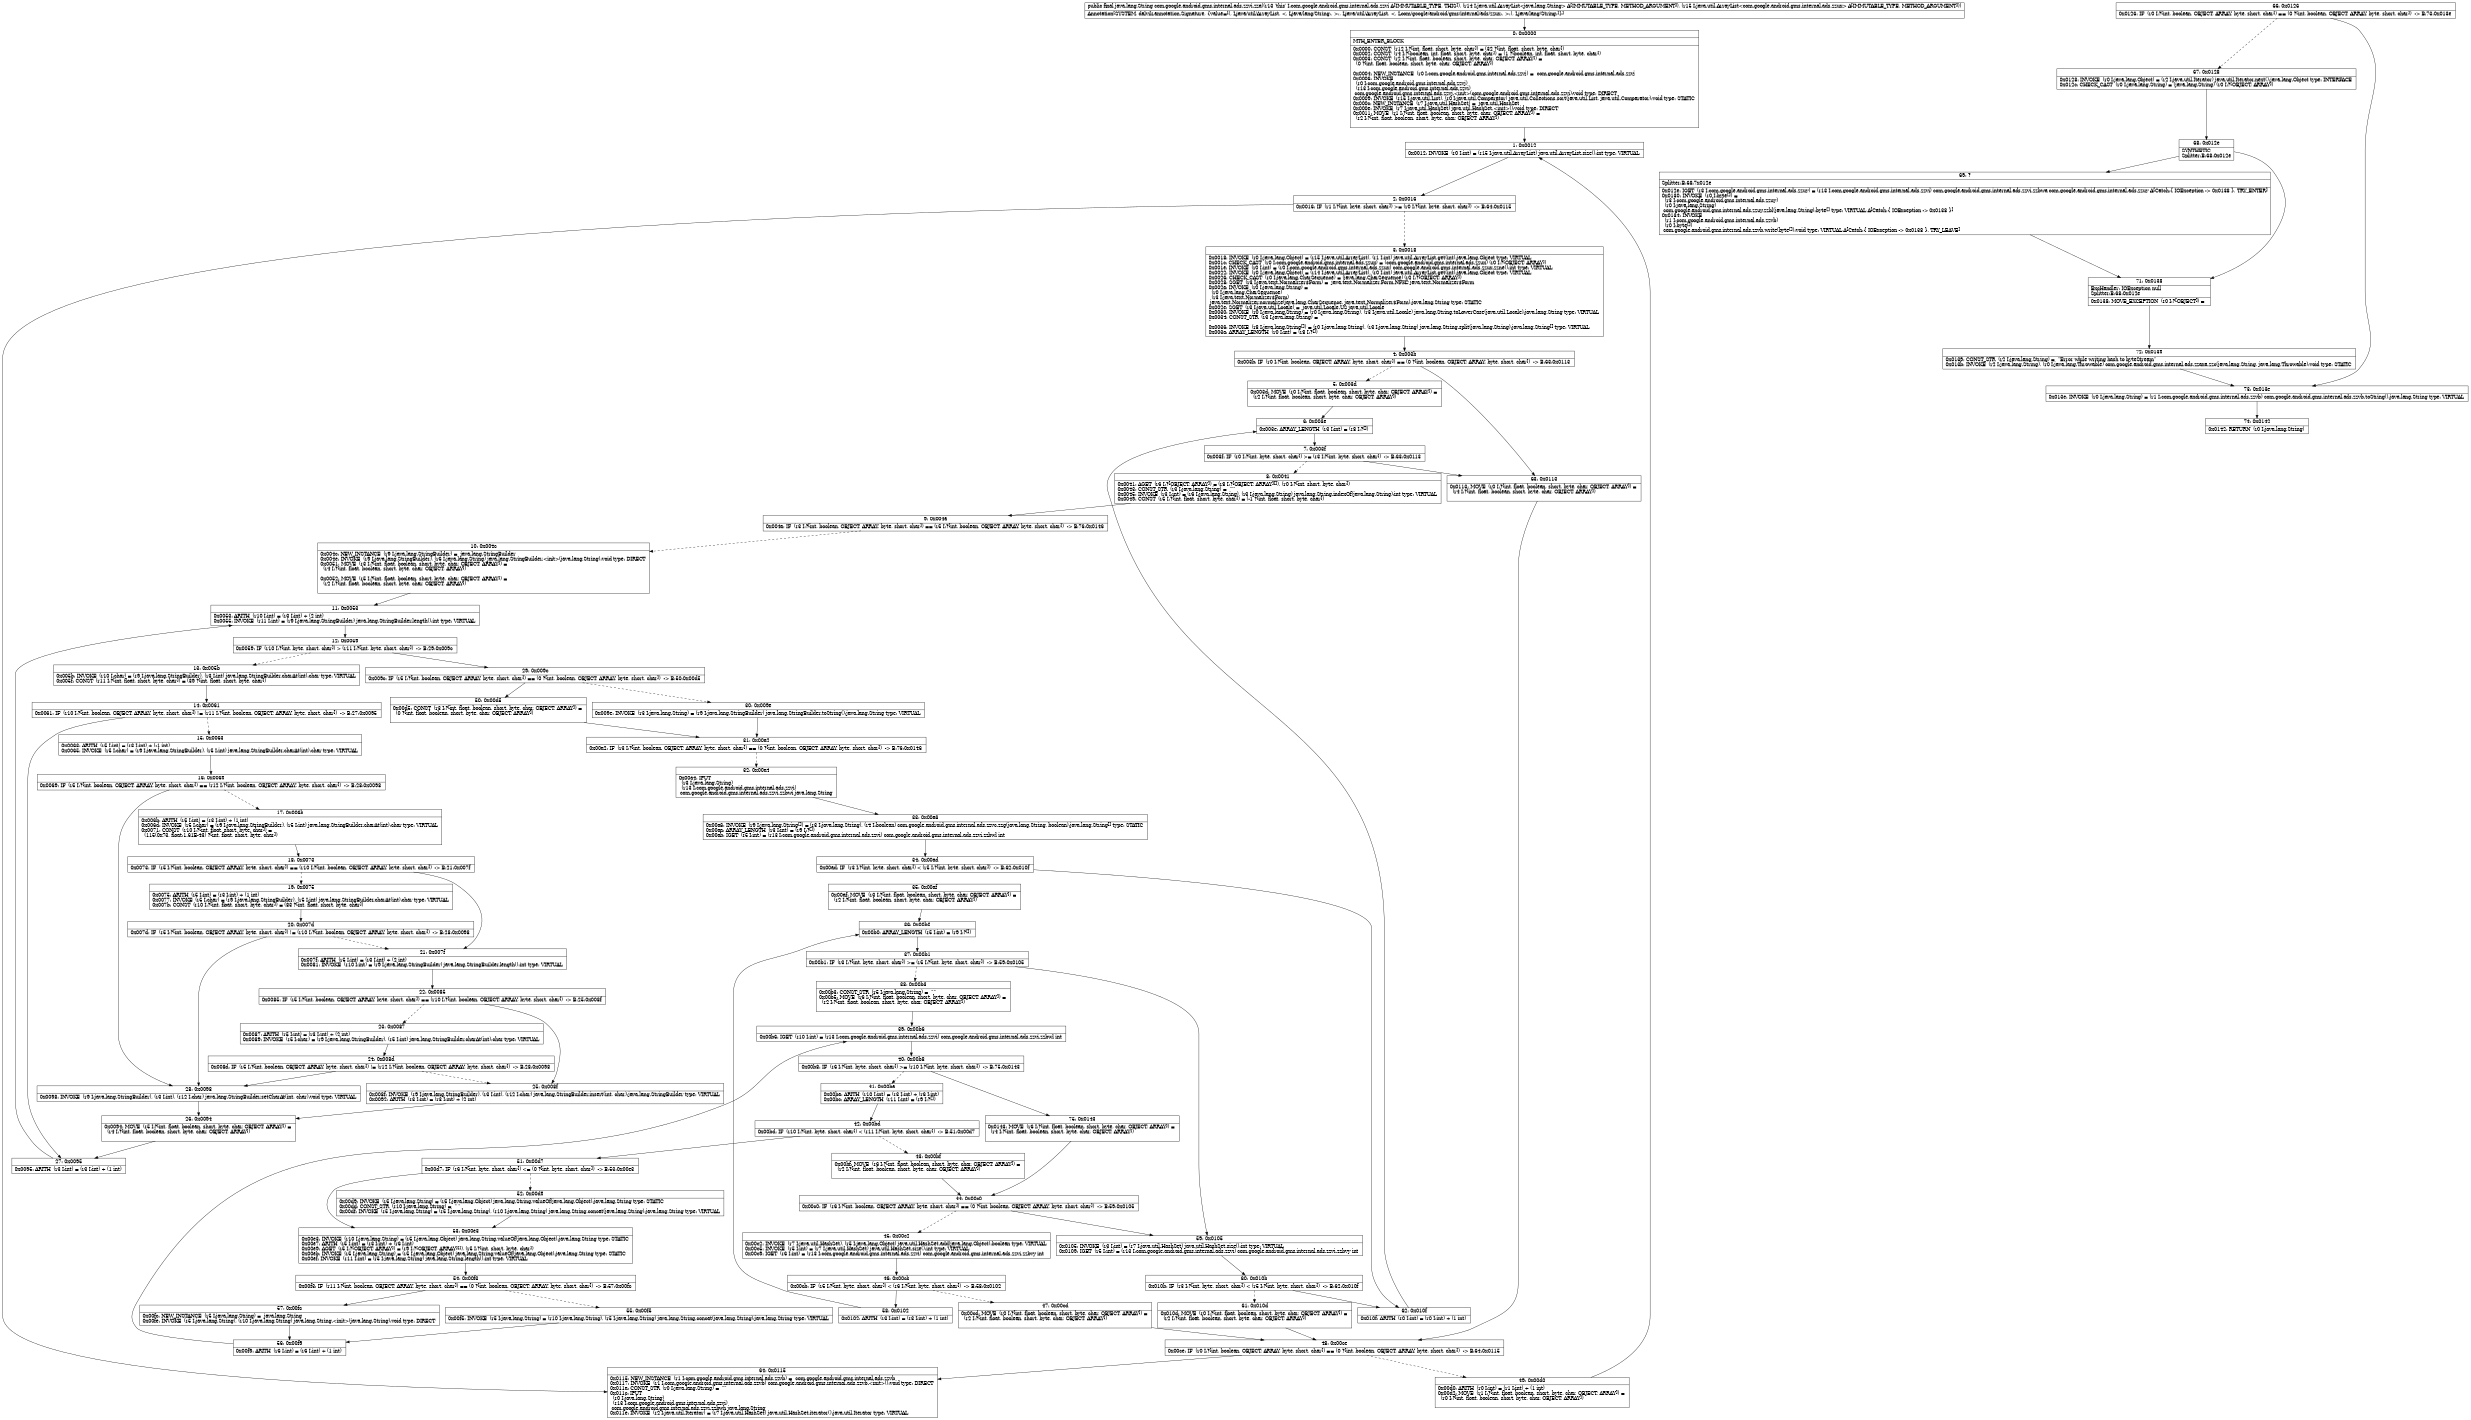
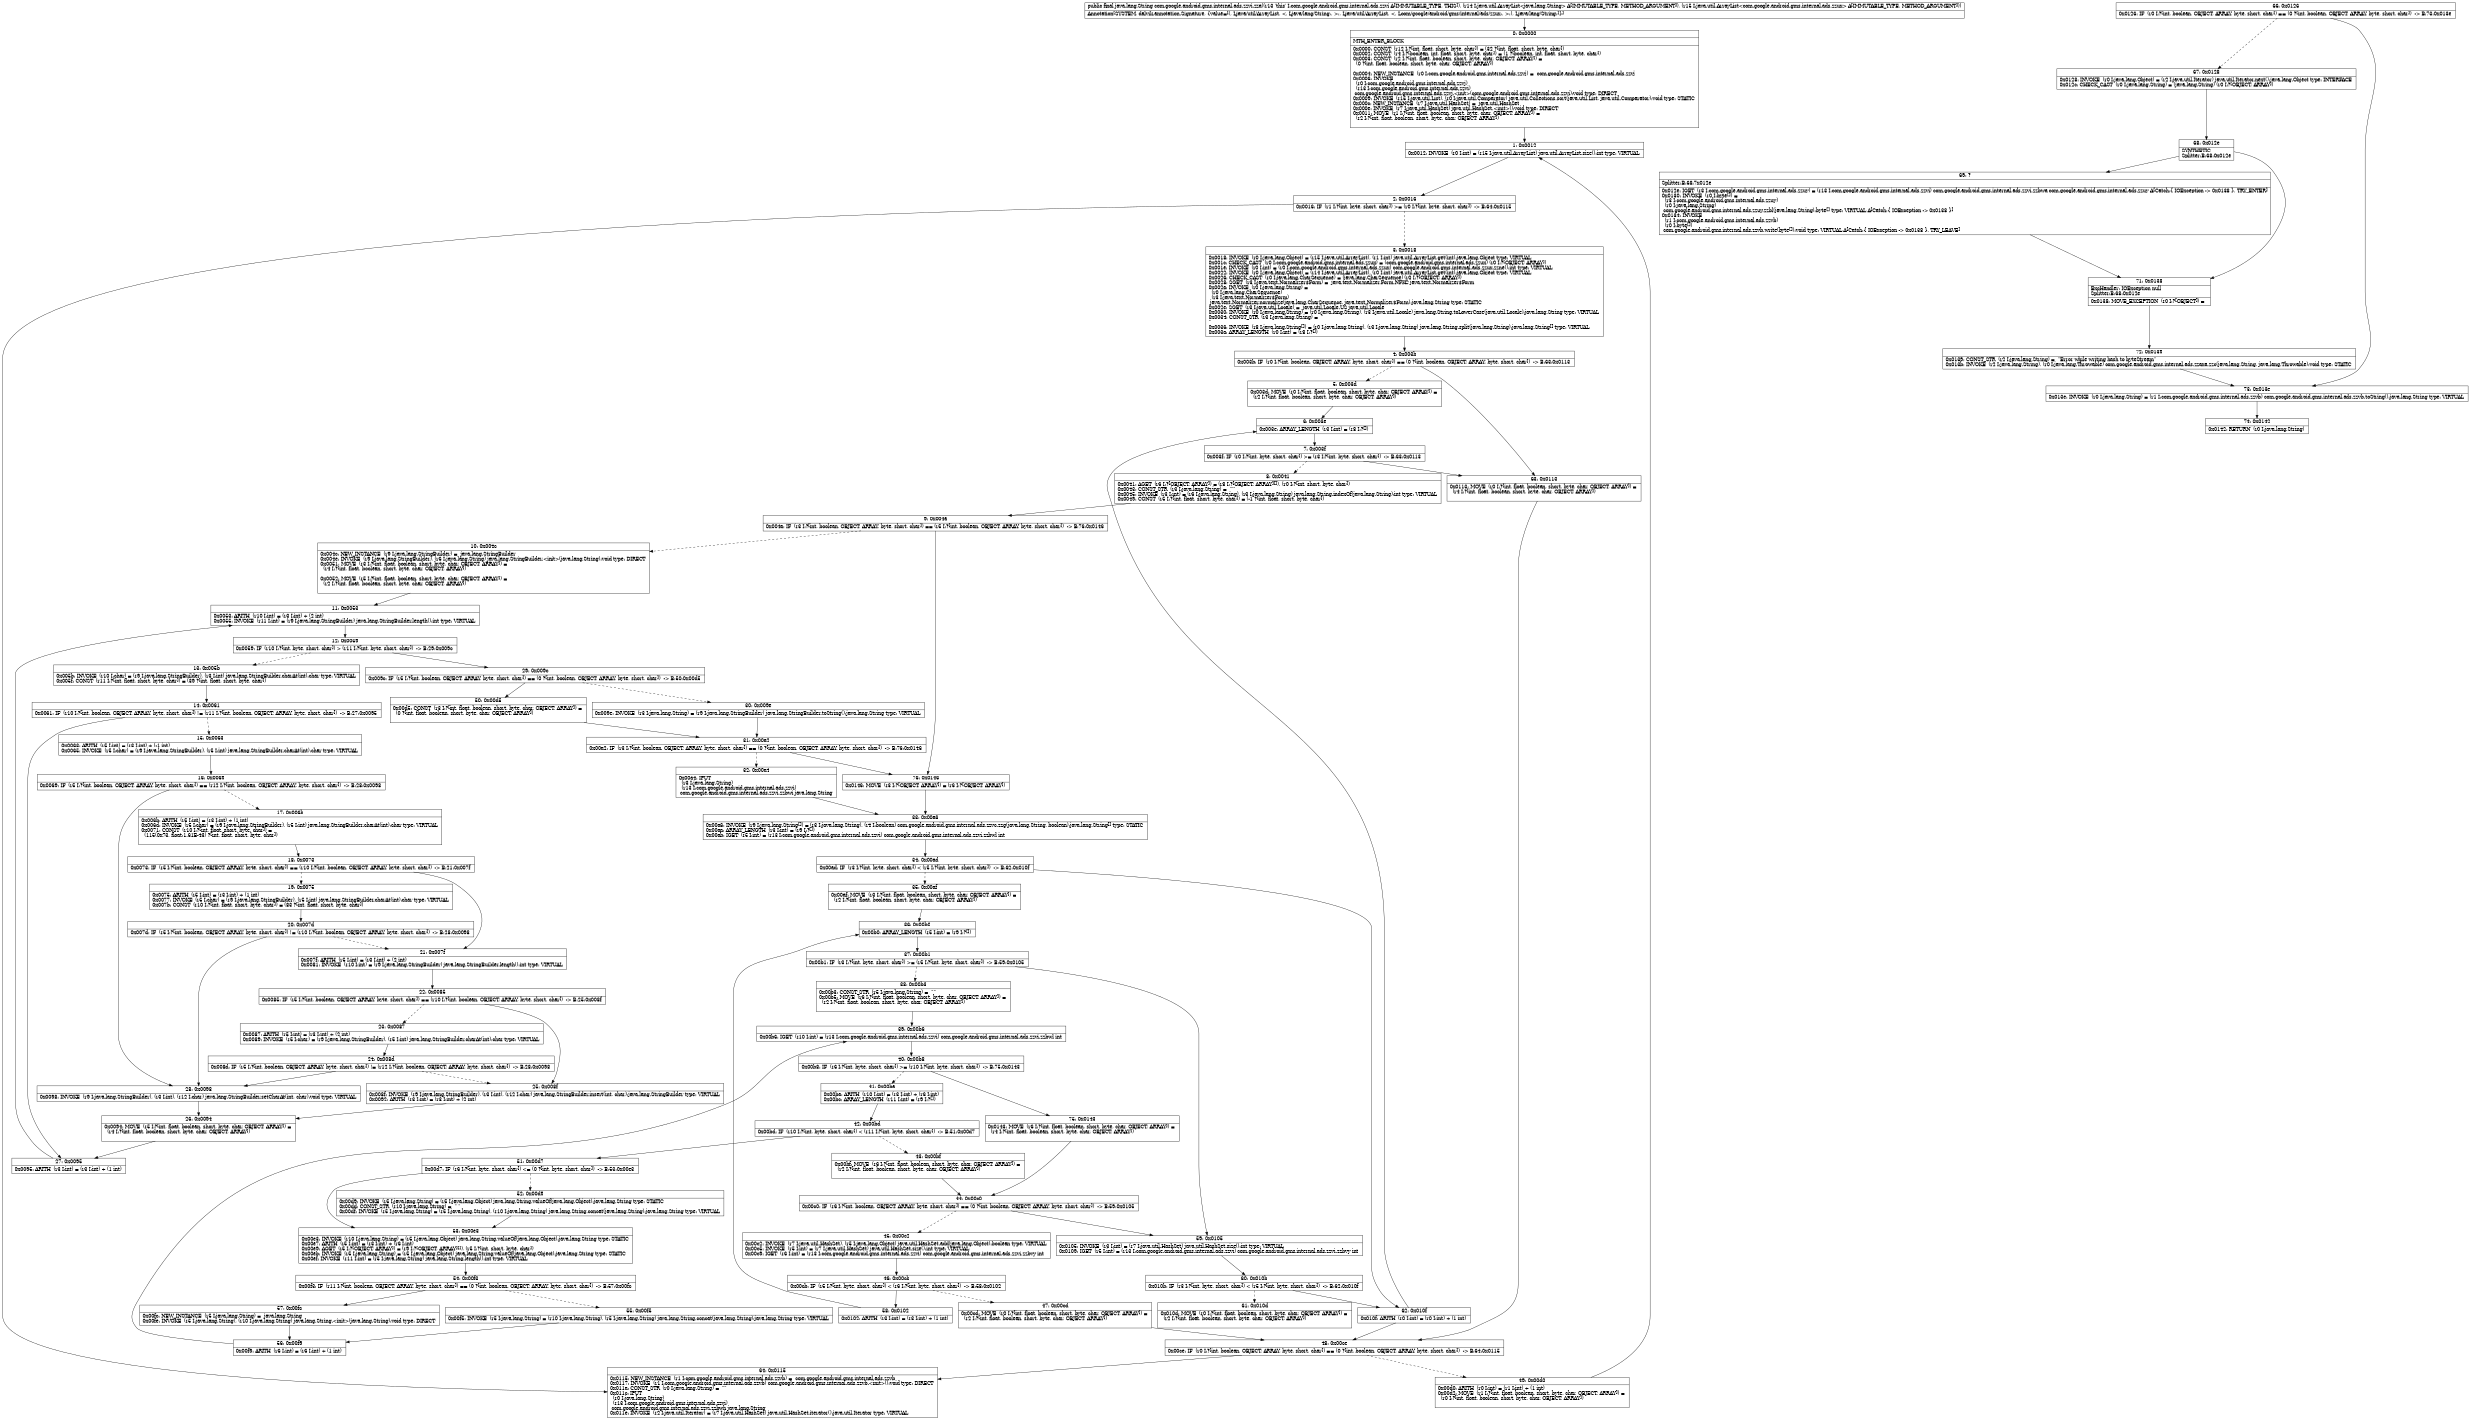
none -> (926, 782)
none -> (925, 876)
(1299, 1333) -> (1376, 1331)
